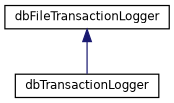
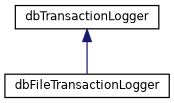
(87, 58) -> (87, 58)
